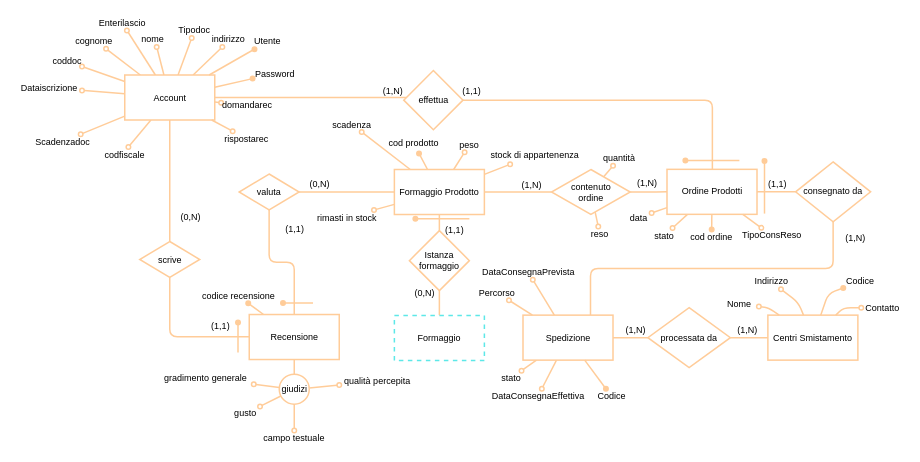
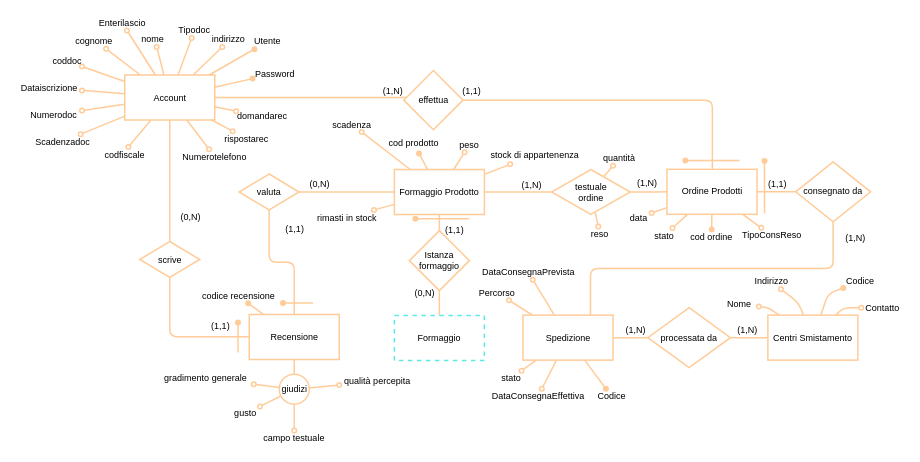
(247, 105) -> (262, 117)
none -> (104, 107)
none -> (53, 115)
none -> (197, 134)
none -> (215, 157)
(591, 192) -> (591, 192)
